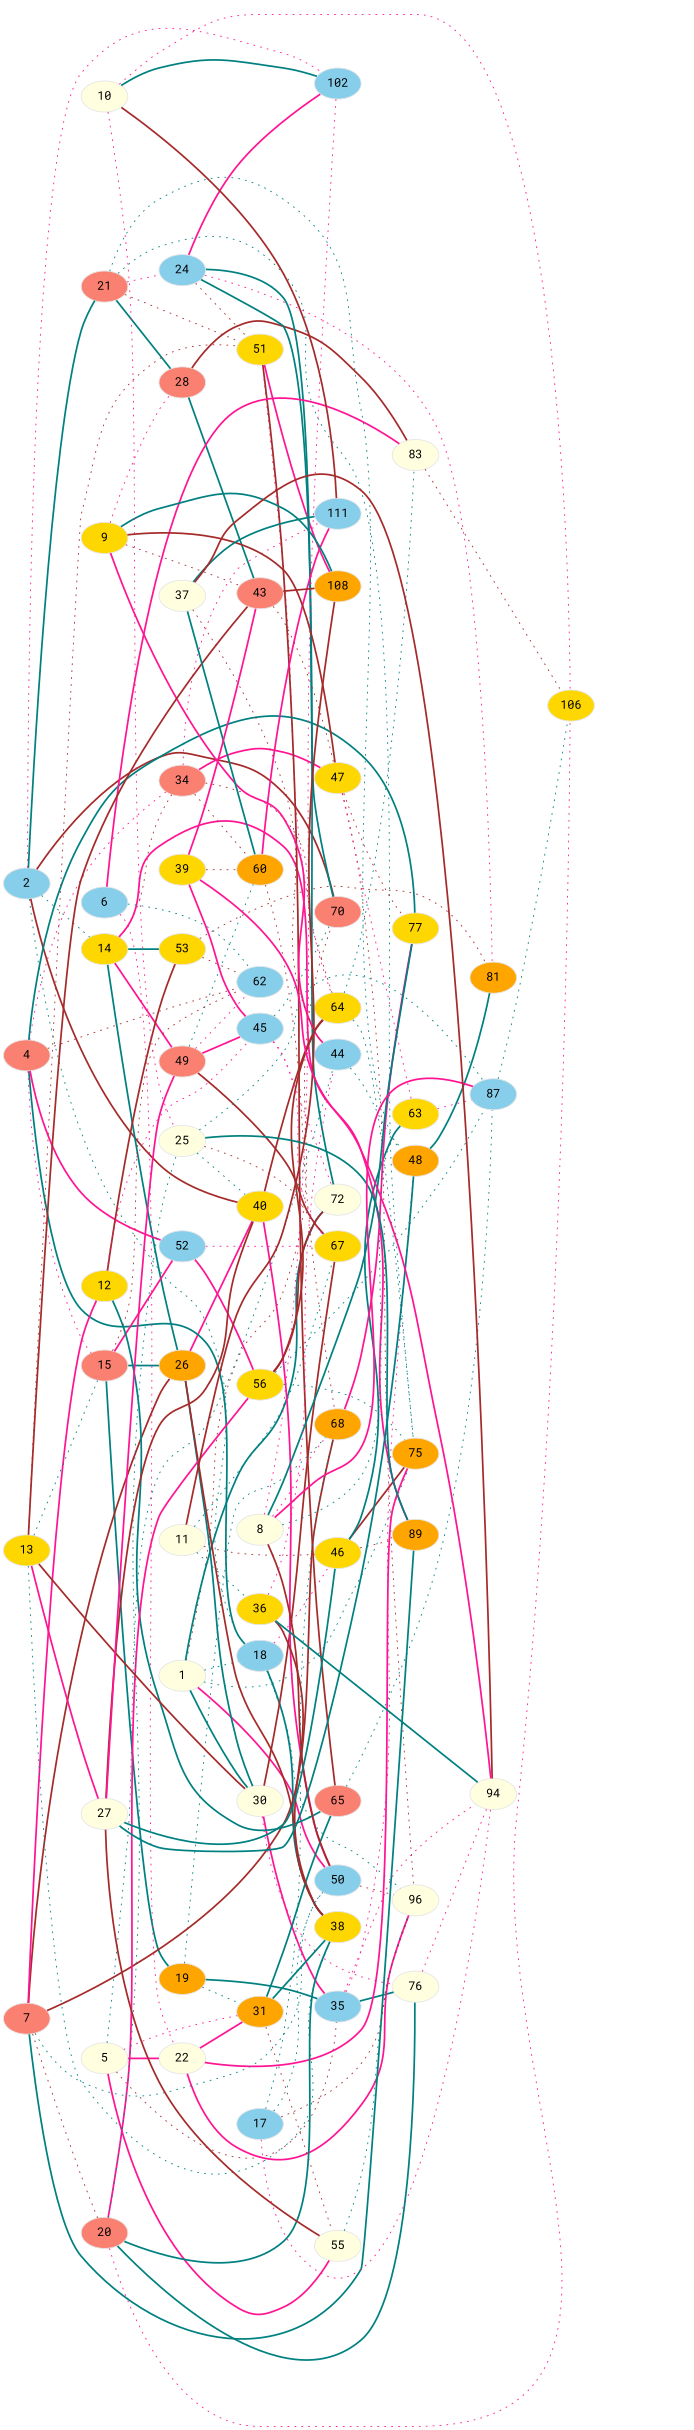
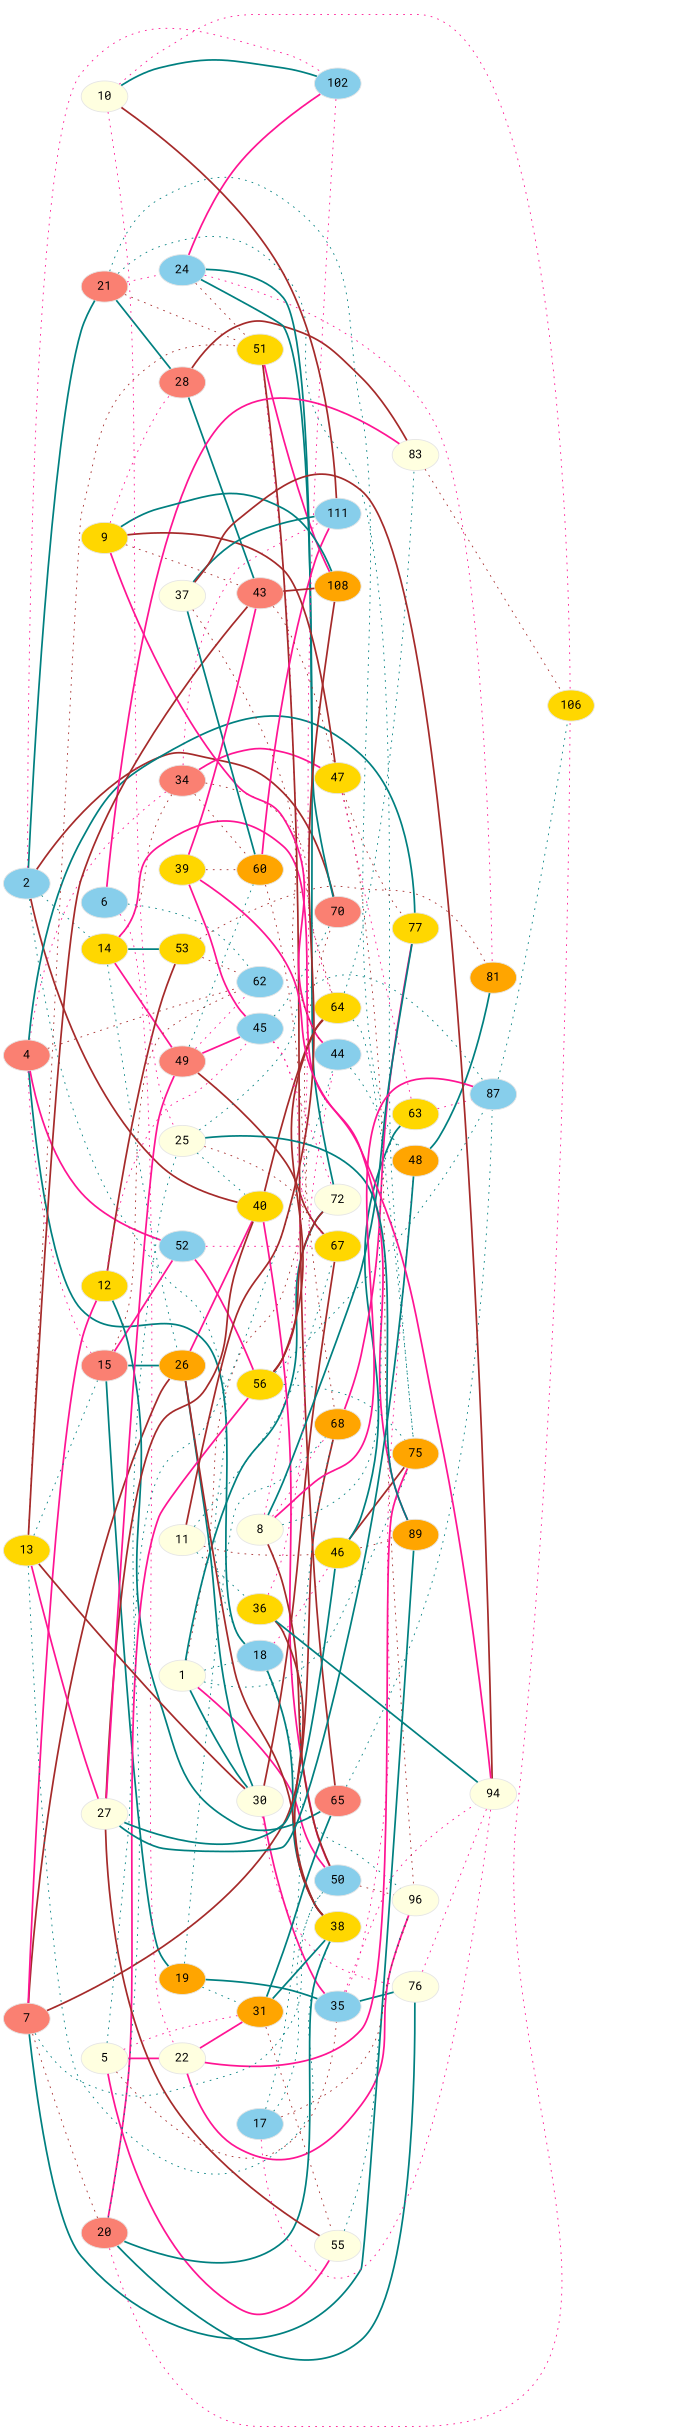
(142, 1178) -> (142, 1178)
